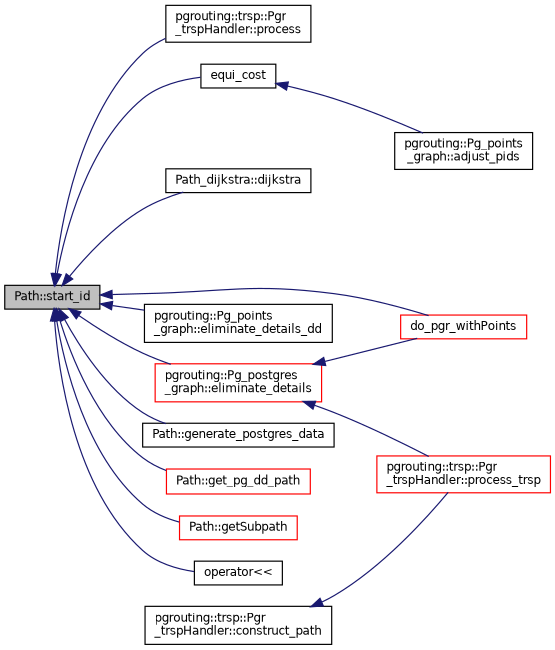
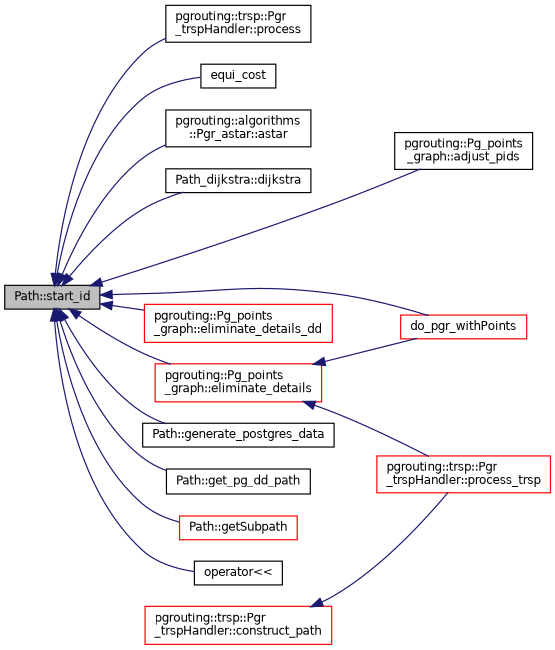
(356, 106) -> (262, 229)
none -> (238, 128)
(238, 323) -> (238, 323)
(238, 383) -> (238, 383)
(238, 482) -> (238, 482)
(238, 625) -> (238, 625)
